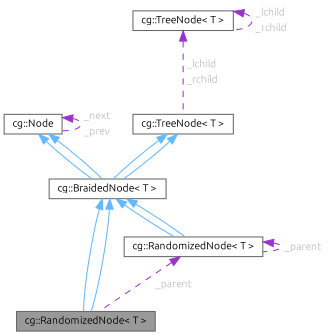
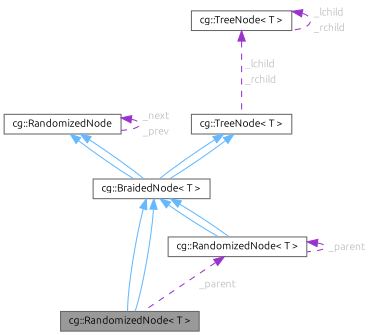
(33, 124) -> (63, 124)
